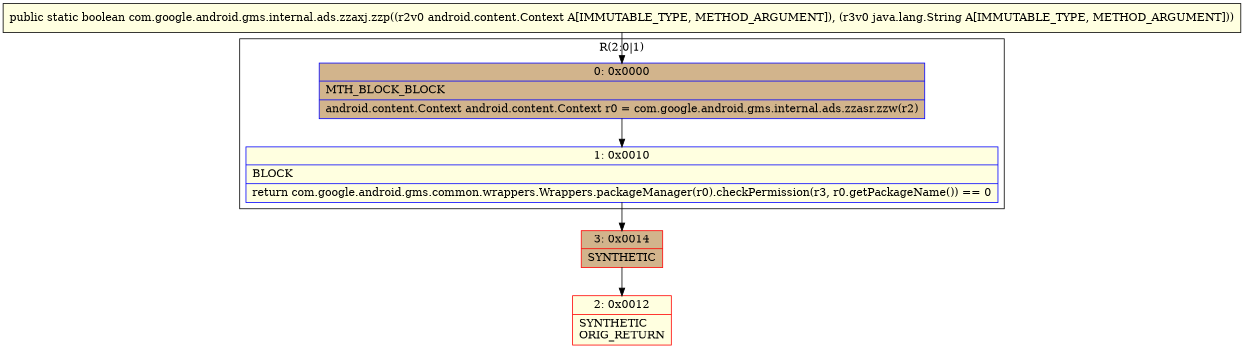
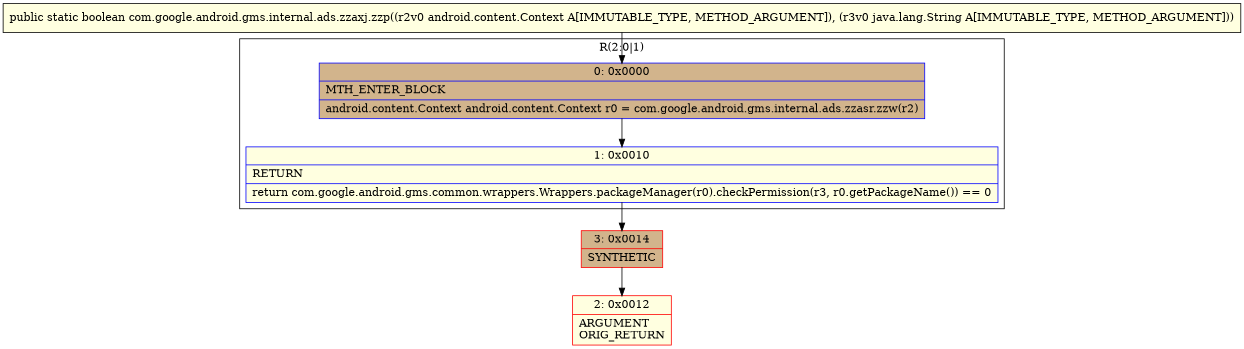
(385, 90) -> (386, 90)
(273, 174) -> (278, 174)
(613, 324) -> (614, 324)
